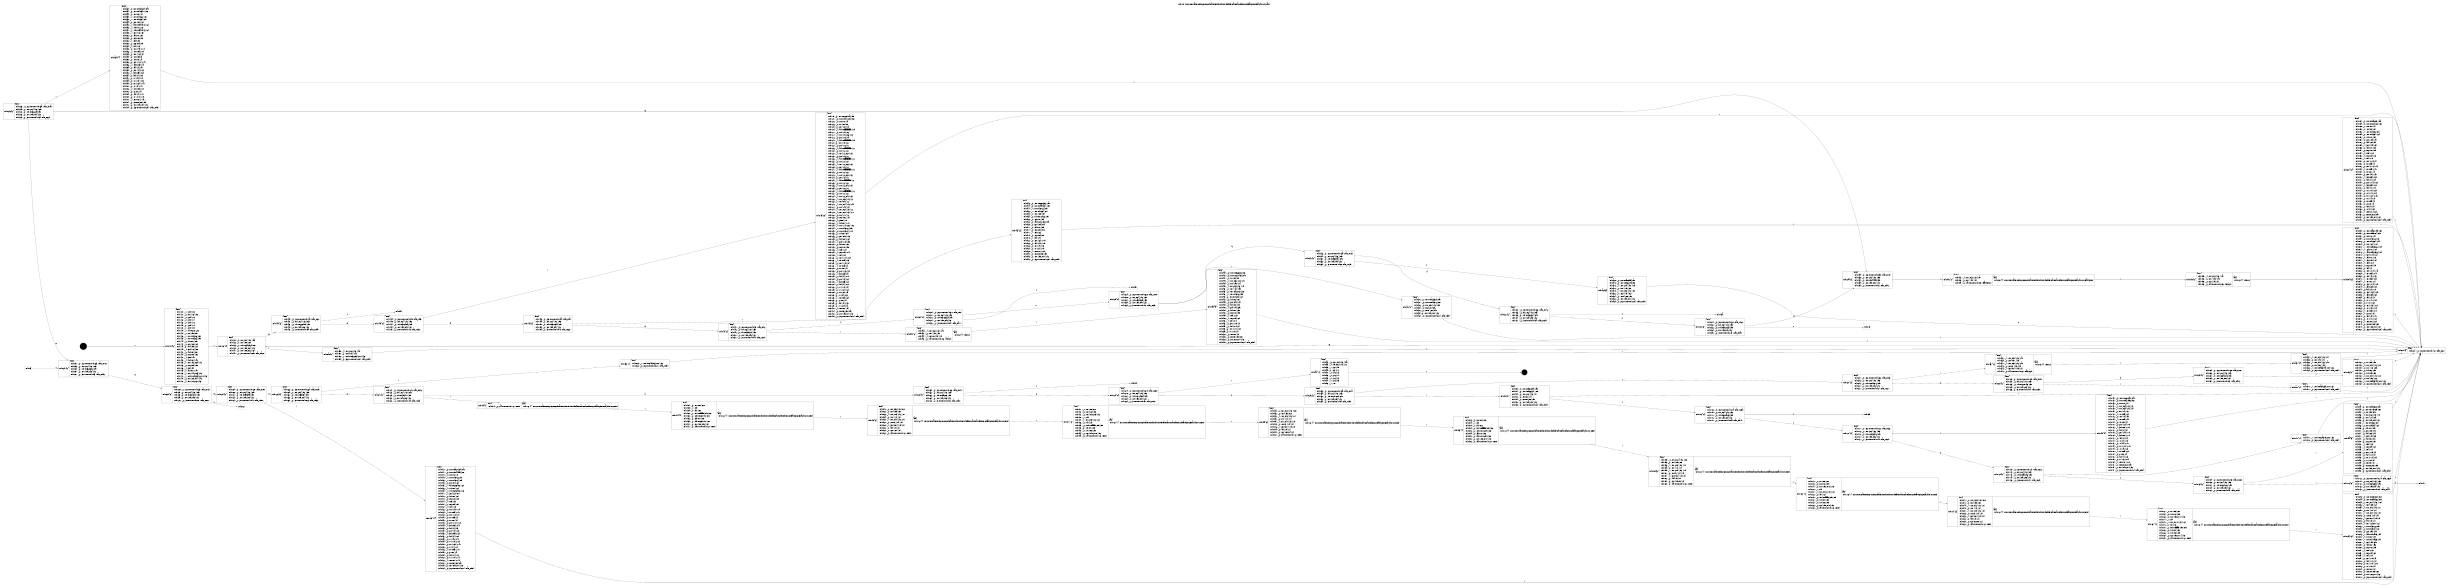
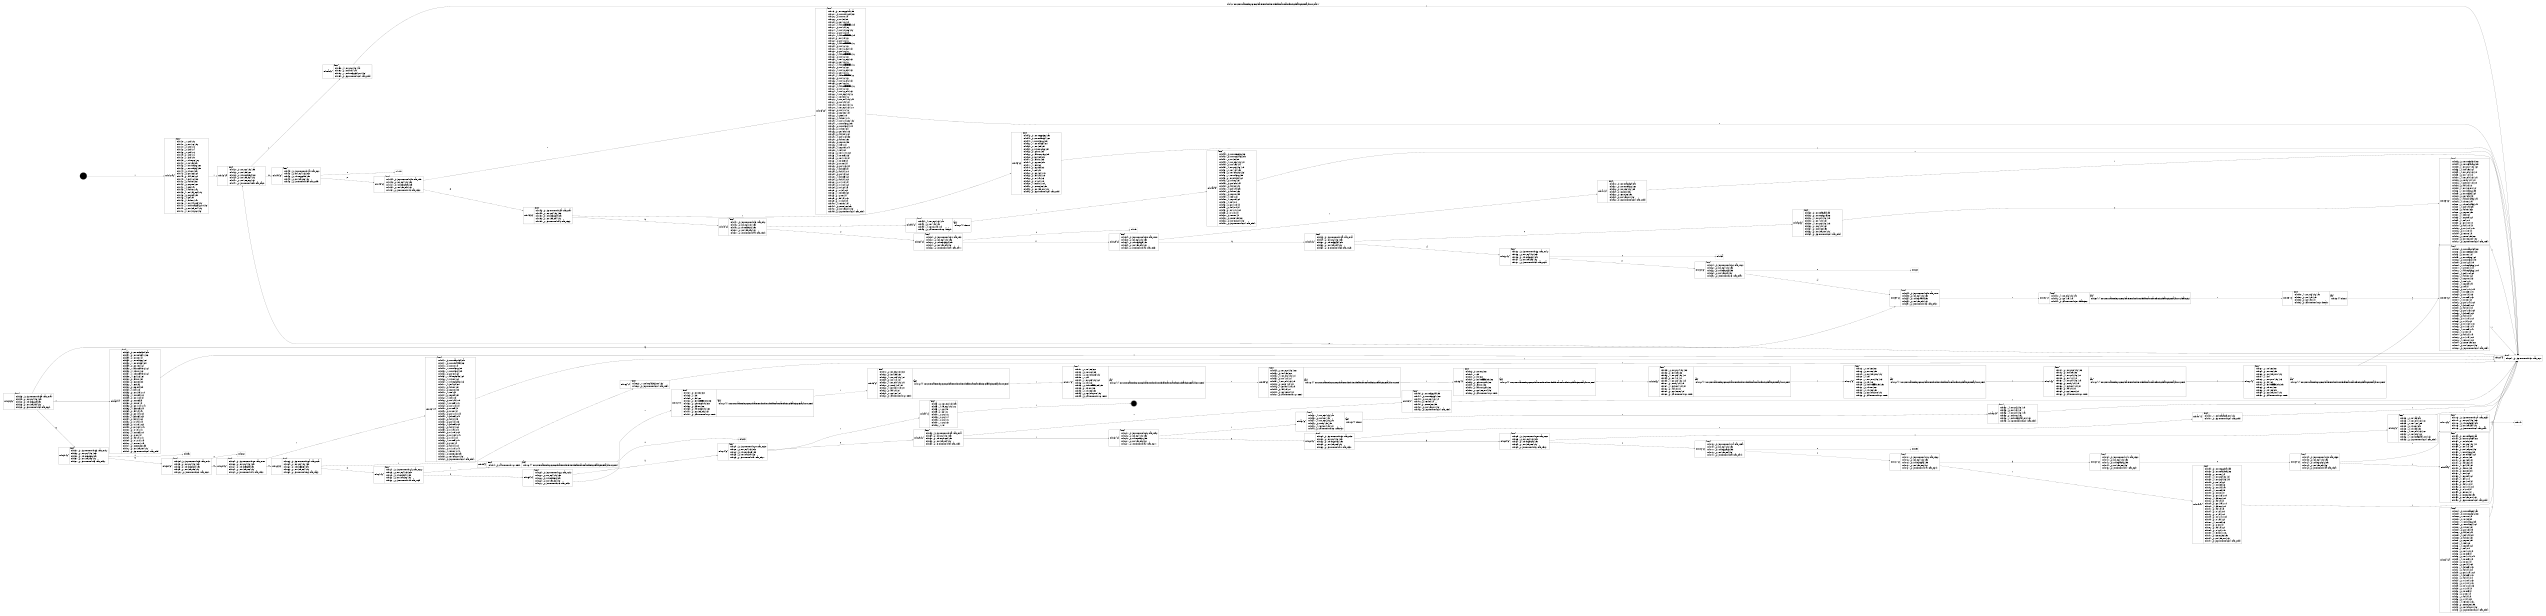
(2029, 326) -> (2140, 209)
(45, 369) -> (145, 456)
(1622, 406) -> (1622, 445)
(2316, 439) -> none
